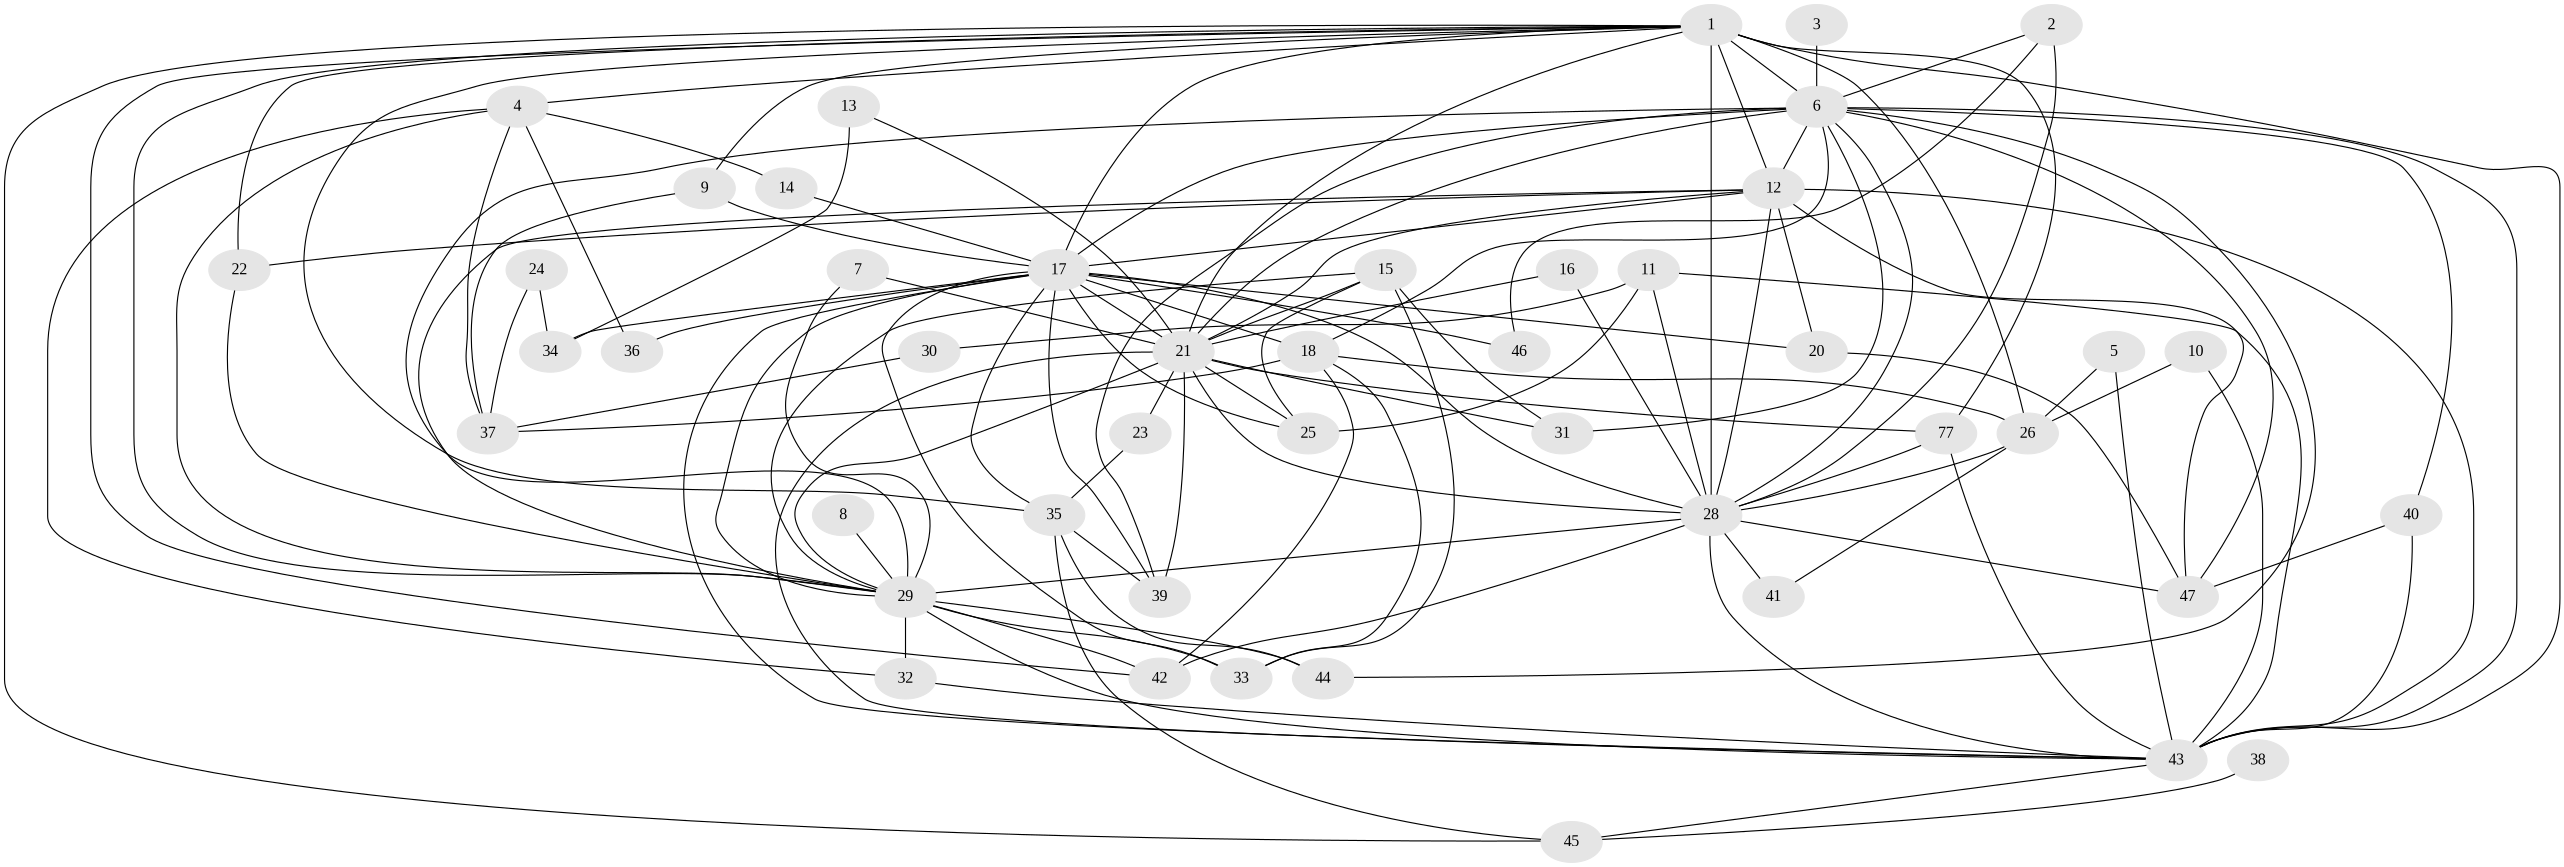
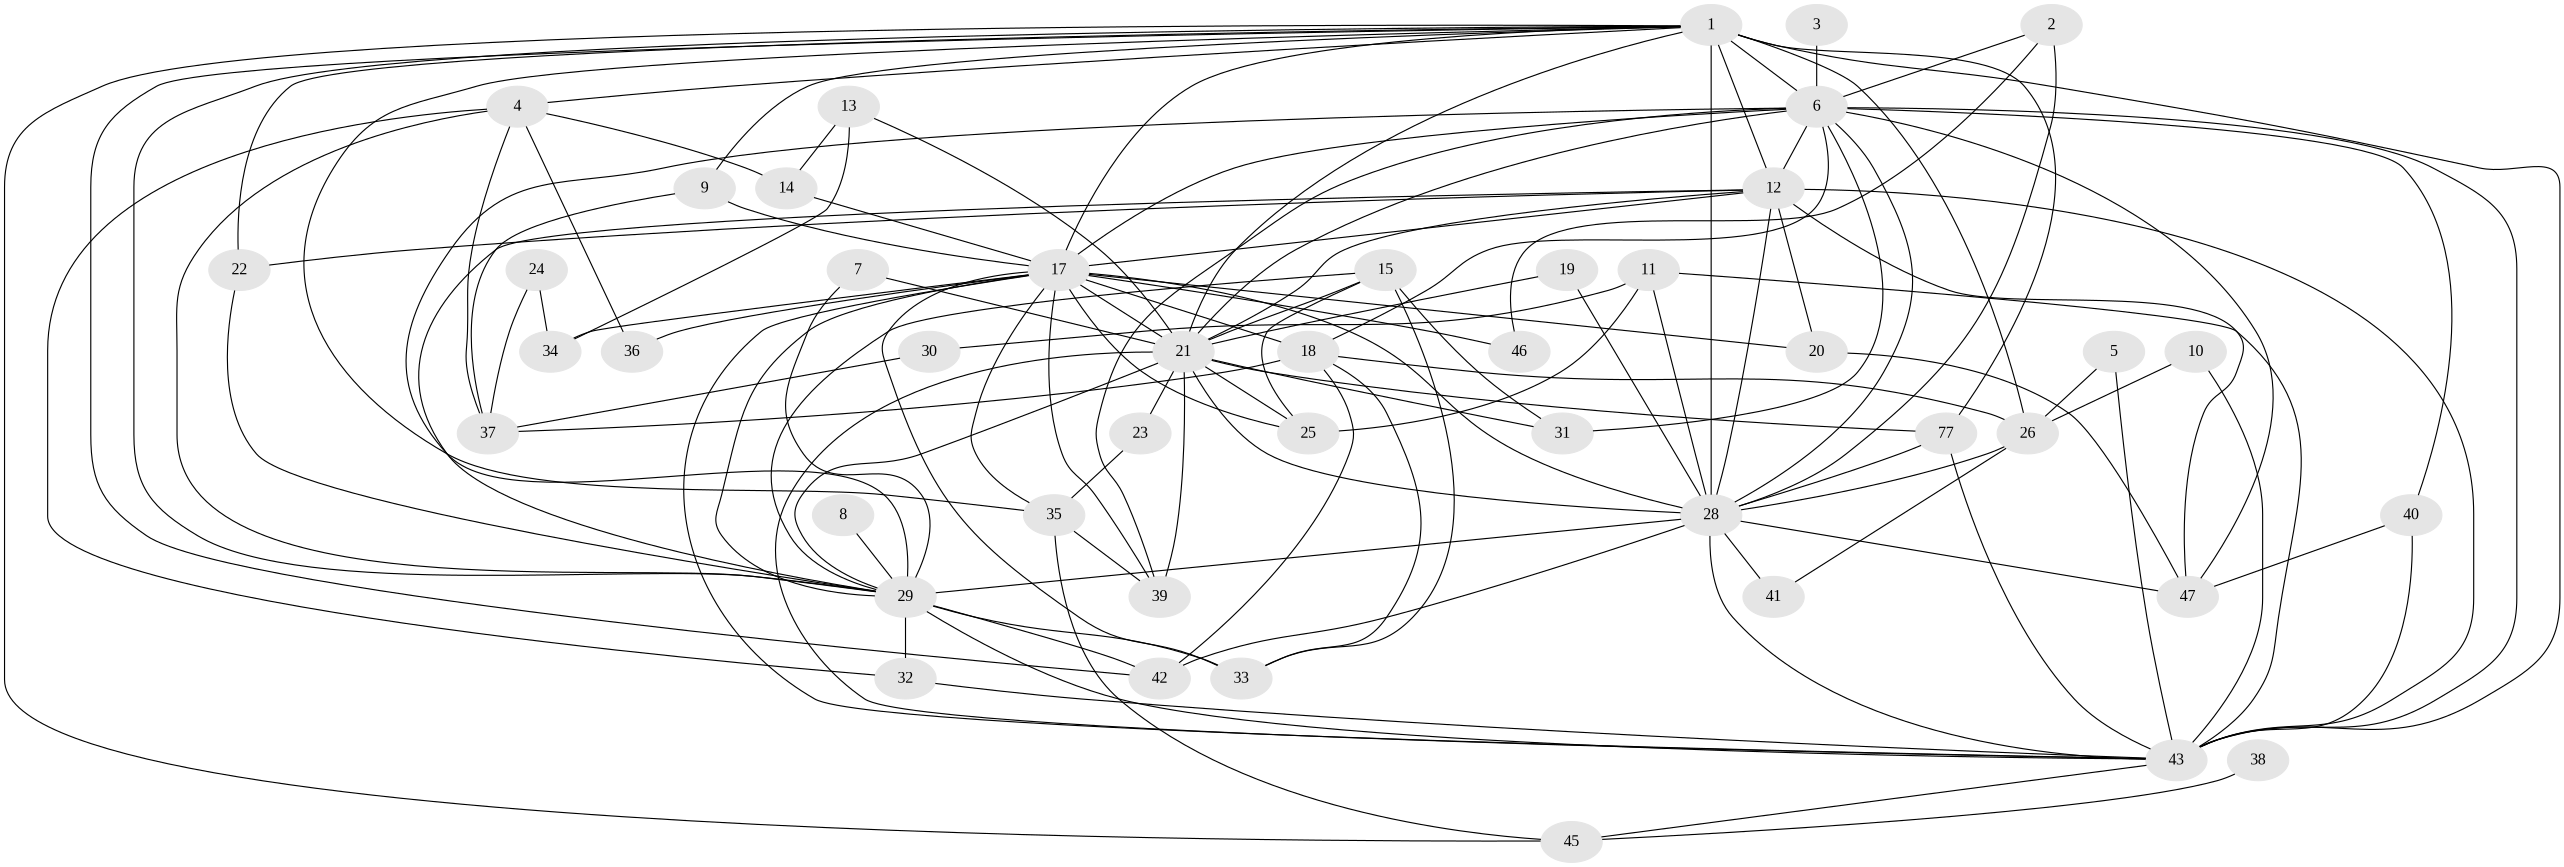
none -> (824, 140)
(1567, 270) -> (1567, 270)
(1323, 679) -> none
